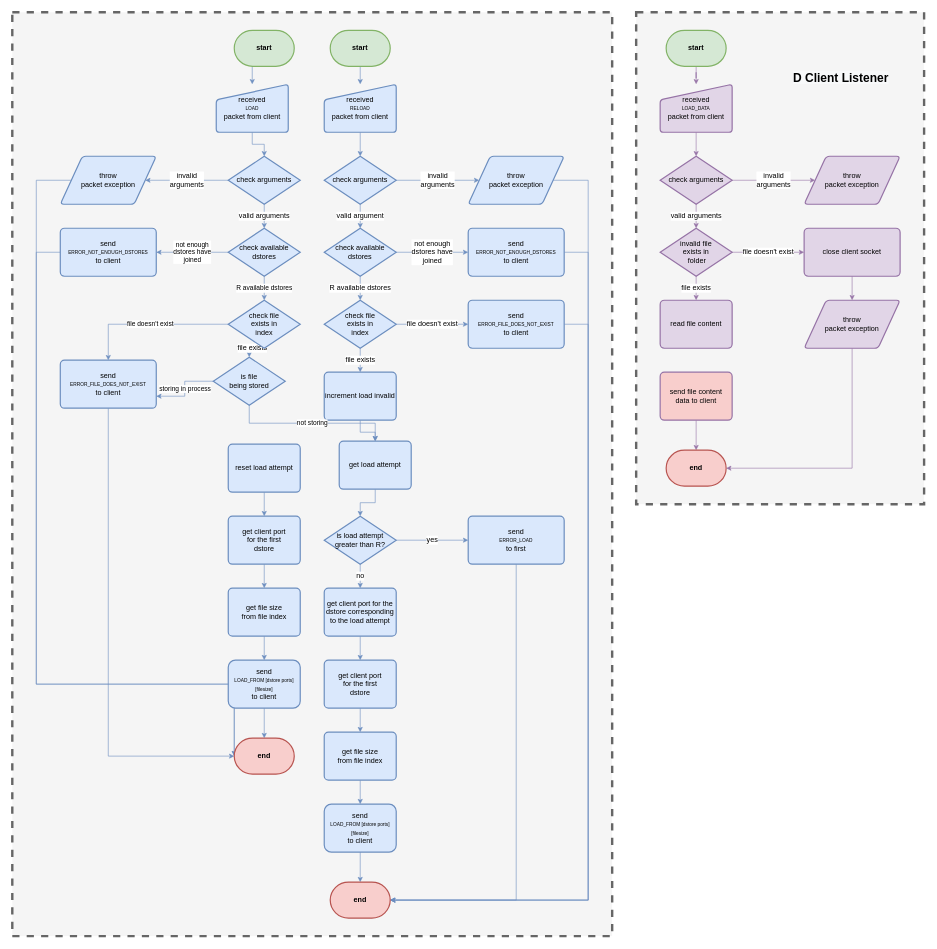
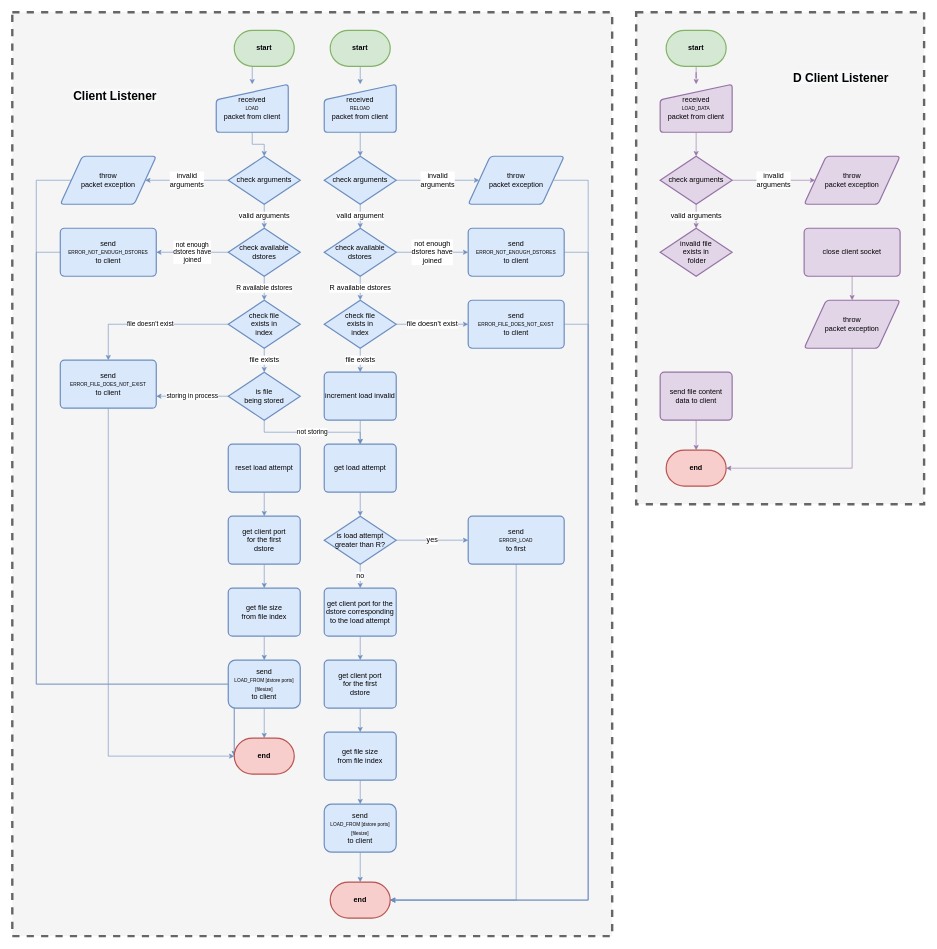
none -> (120, 93)
(770, 252) -> none
(696, 290) -> none
(696, 324) -> none
(249, 381) -> (264, 396)
(696, 396) -> (696, 396)
(375, 465) -> (360, 468)
